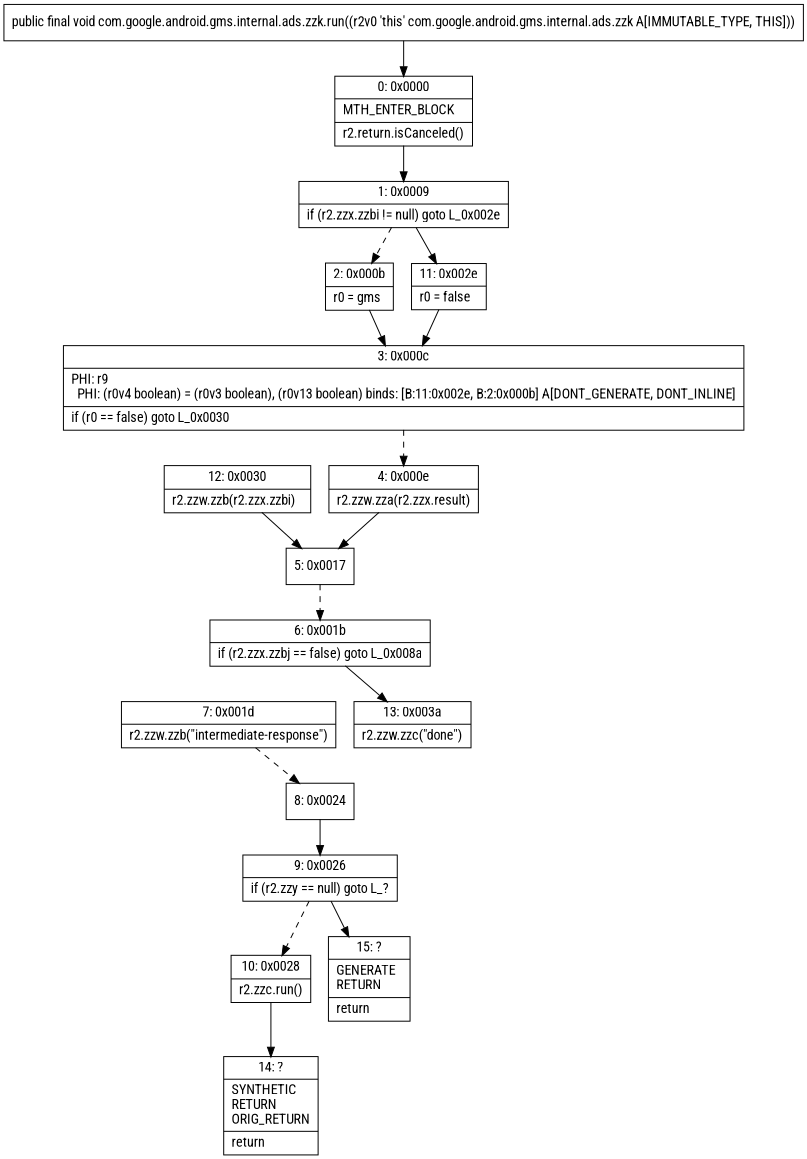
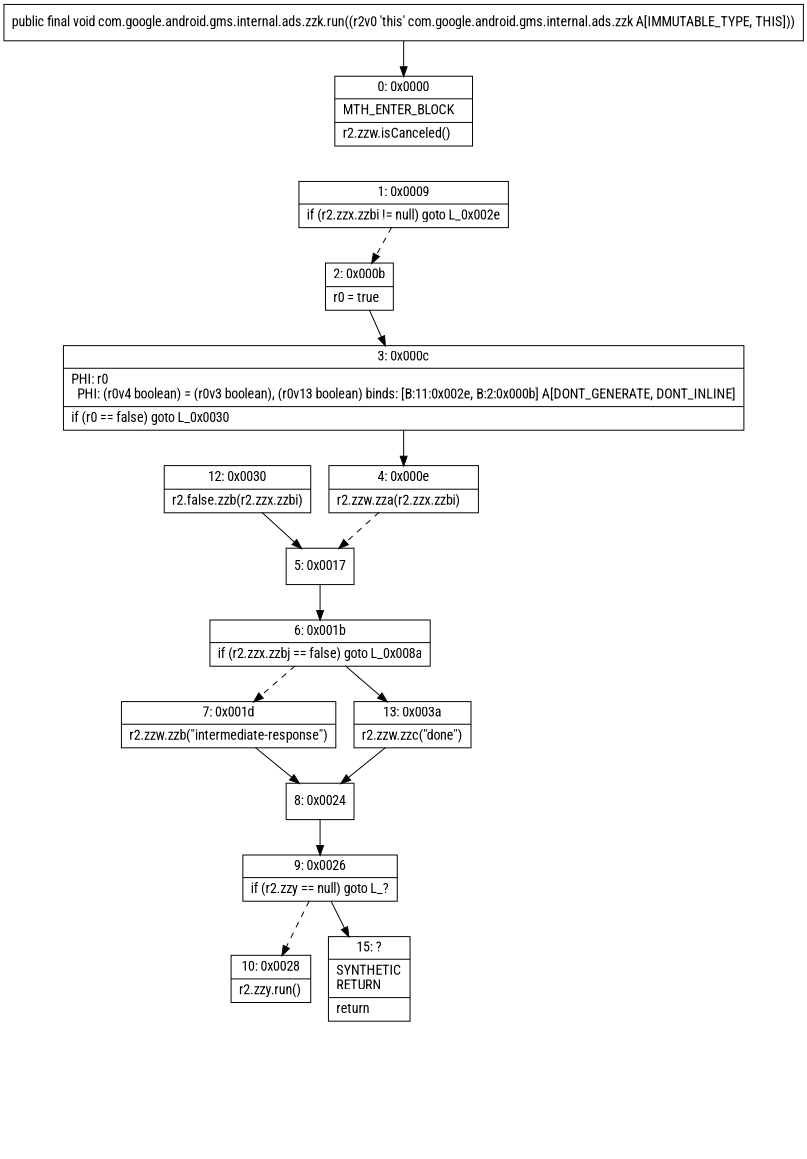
(404, 134) -> (397, 134)
(404, 159) -> none
(449, 287) -> none
(357, 298) -> (356, 298)
(91, 380) -> (91, 380)
(404, 443) -> (404, 443)
(234, 501) -> (237, 501)
(404, 501) -> (399, 501)
(363, 527) -> (363, 527)
(320, 597) -> (320, 597)
none -> (278, 681)
none -> (367, 762)
(274, 763) -> (274, 763)
(366, 971) -> (369, 971)
(271, 990) -> (270, 990)
(271, 1106) -> none
